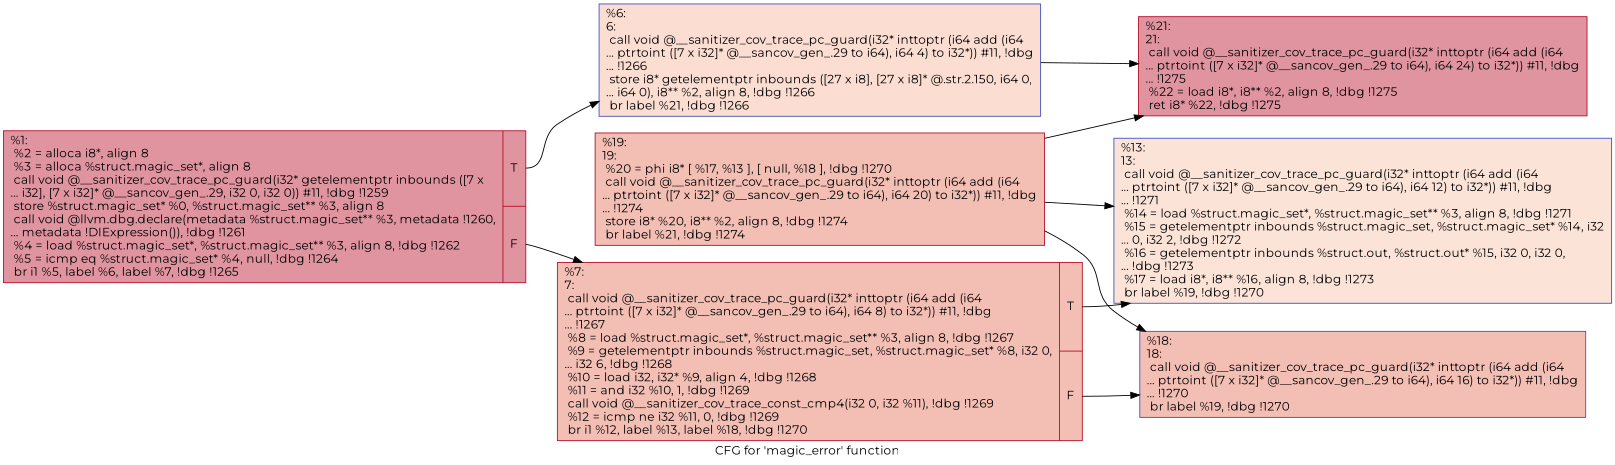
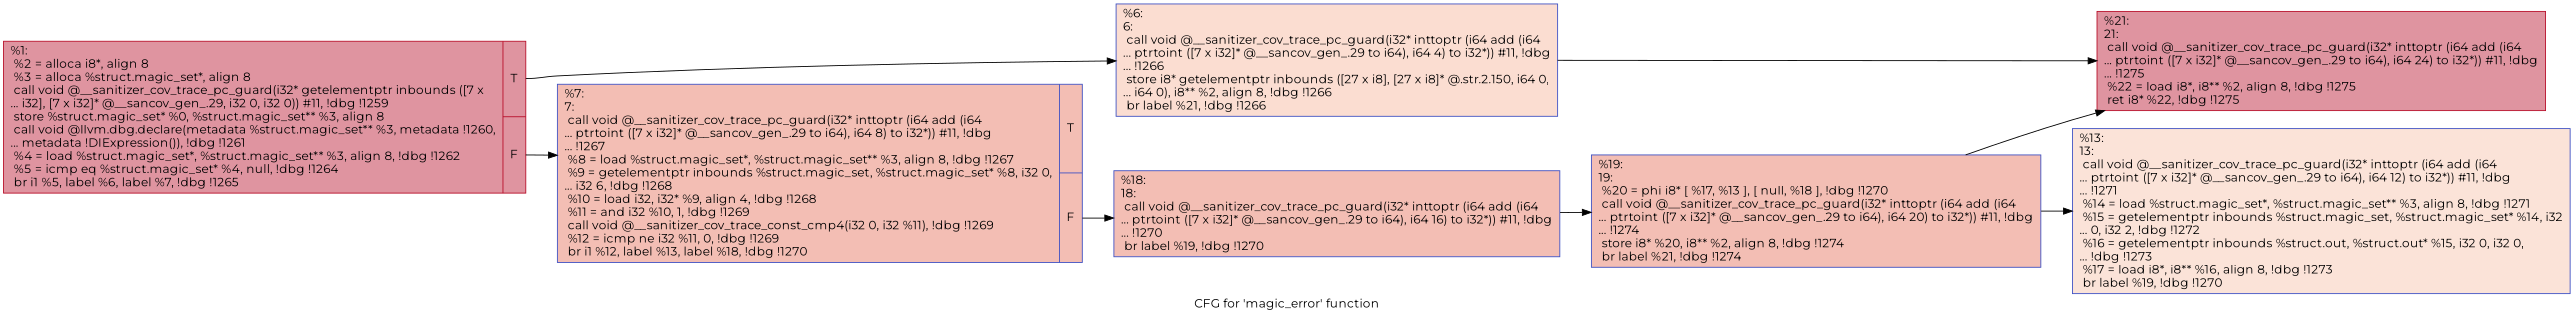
(820, 189) -> (1816, 211)
(1096, 275) -> (1571, 212)
(1102, 306) -> none
(820, 352) -> (820, 173)
